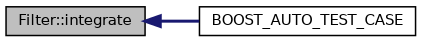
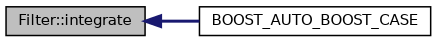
(308, 21) -> (315, 21)
